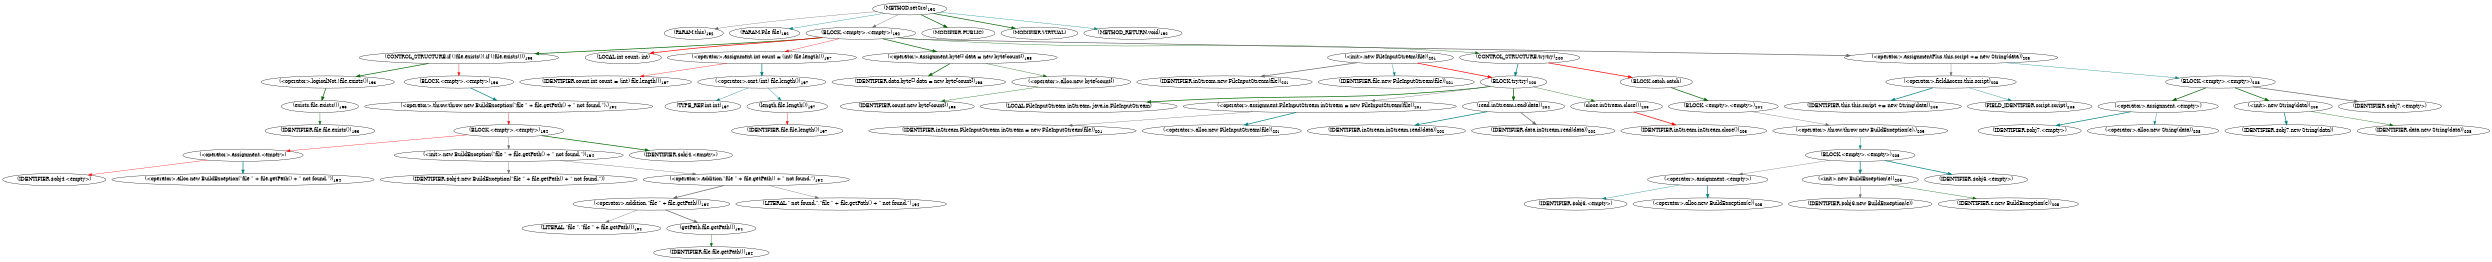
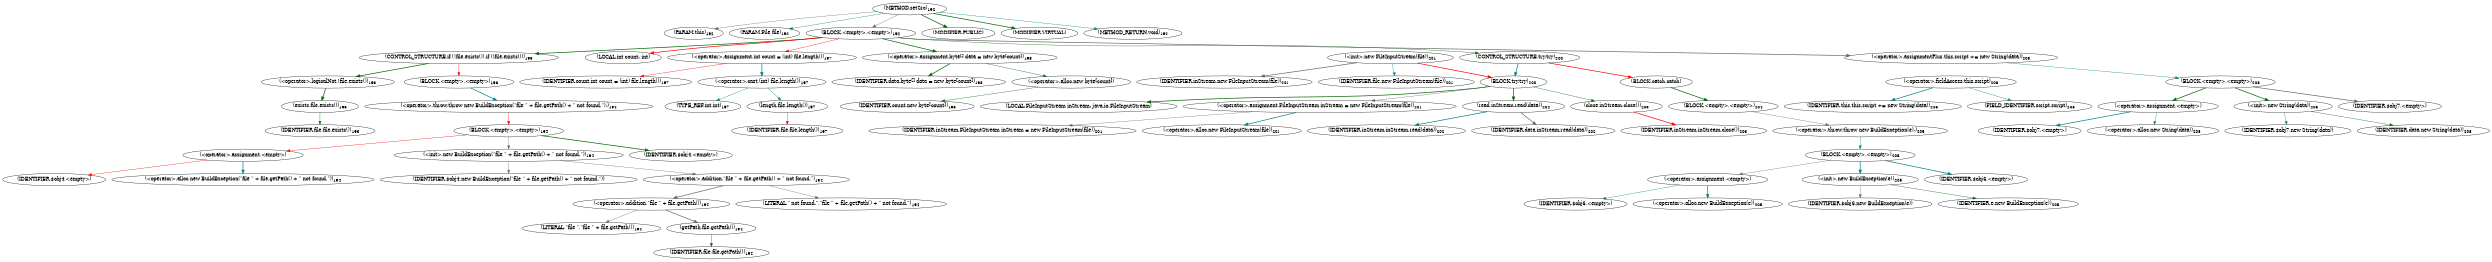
(1951, 68) -> none
(2285, 117) -> (2285, 117)
